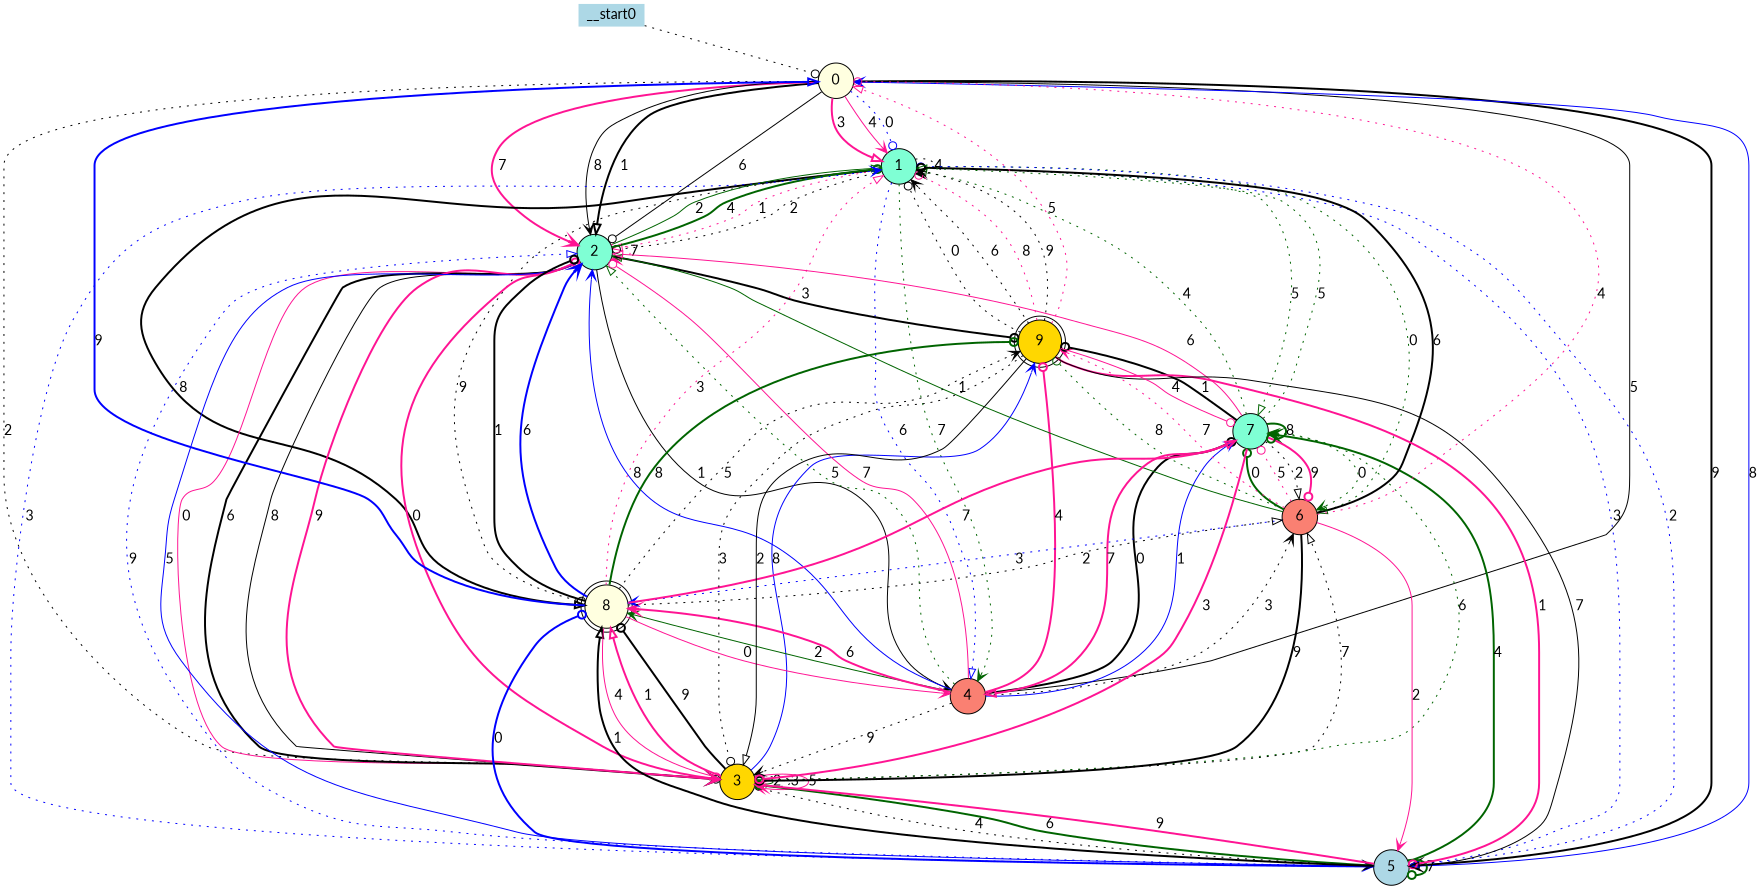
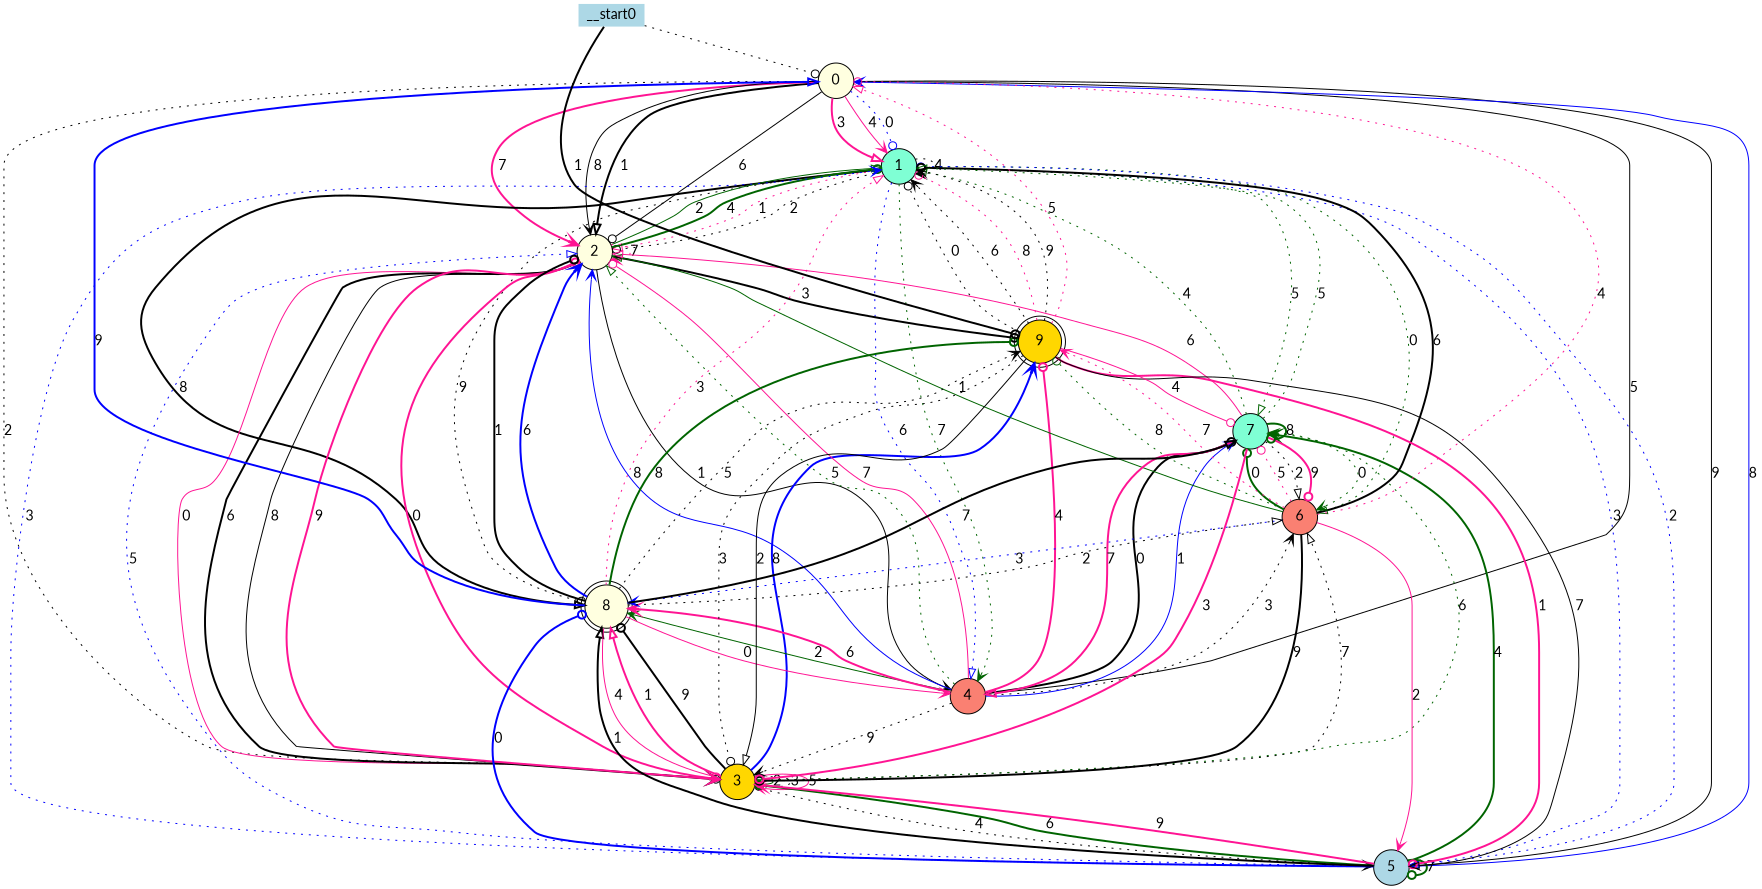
(1711, 195) -> (1711, 195)
(595, 252) -> (595, 252)
(1150, 369) -> (708, 244)
(784, 502) -> (784, 502)
(898, 531) -> (898, 531)
(133, 560) -> (133, 560)
(395, 802) -> none
